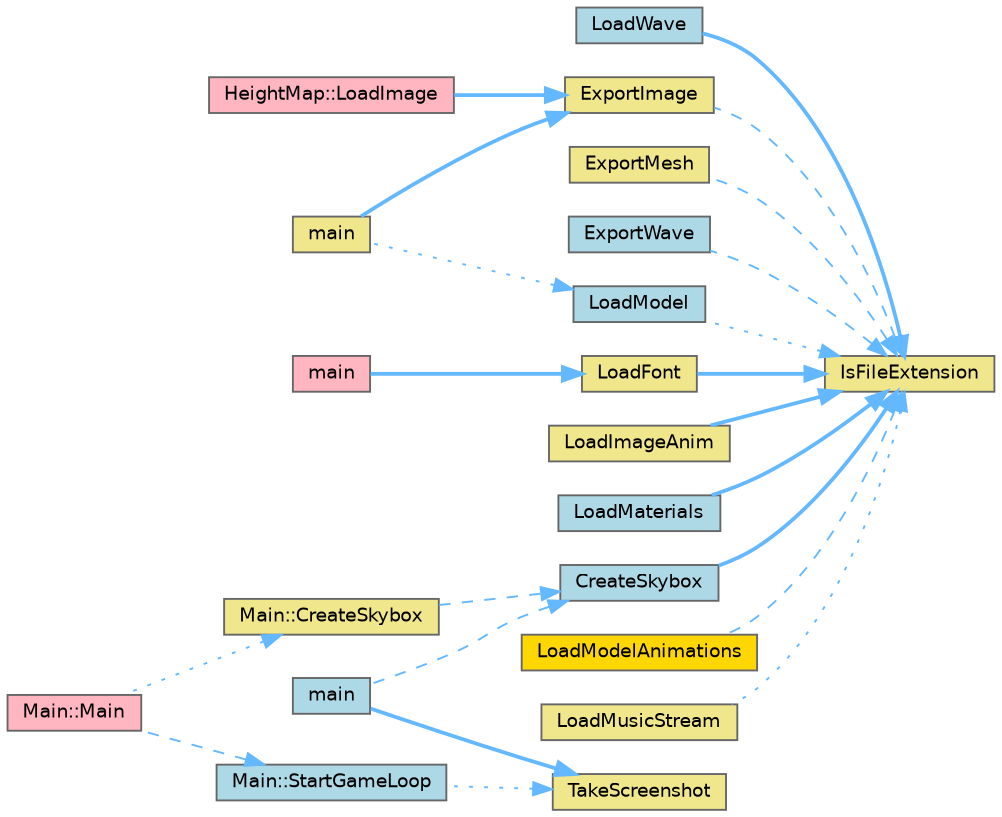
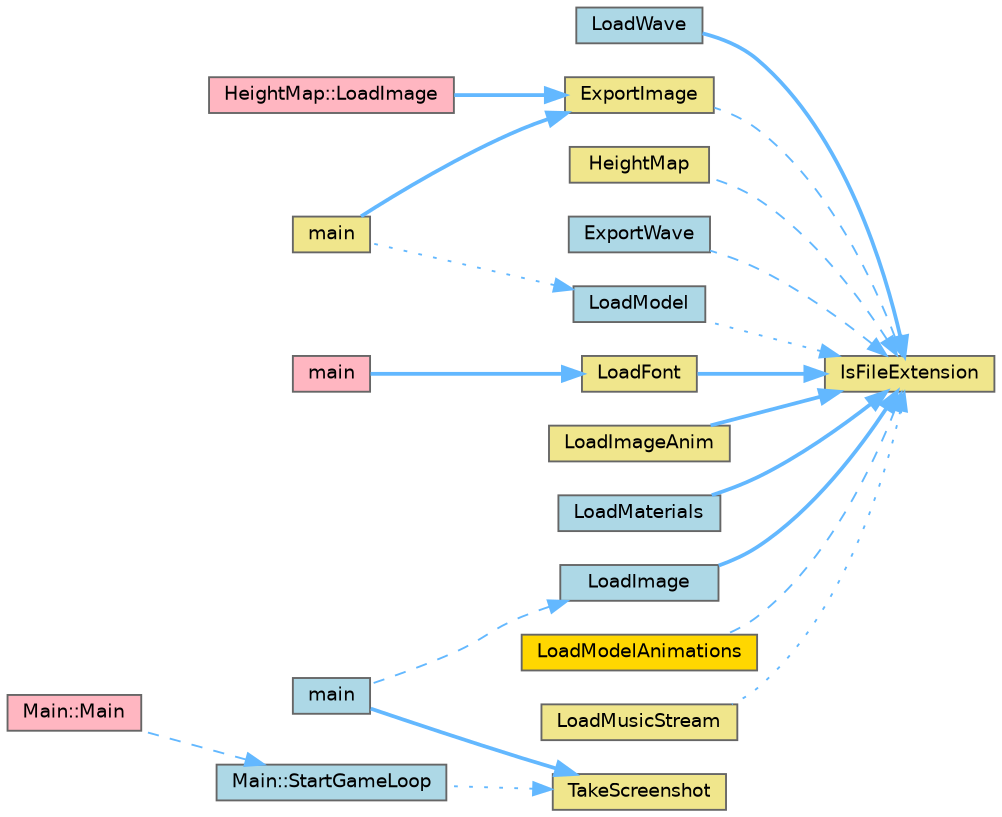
(639, 165) -> (639, 165)
(639, 583) -> (639, 583)
(331, 617) -> none
